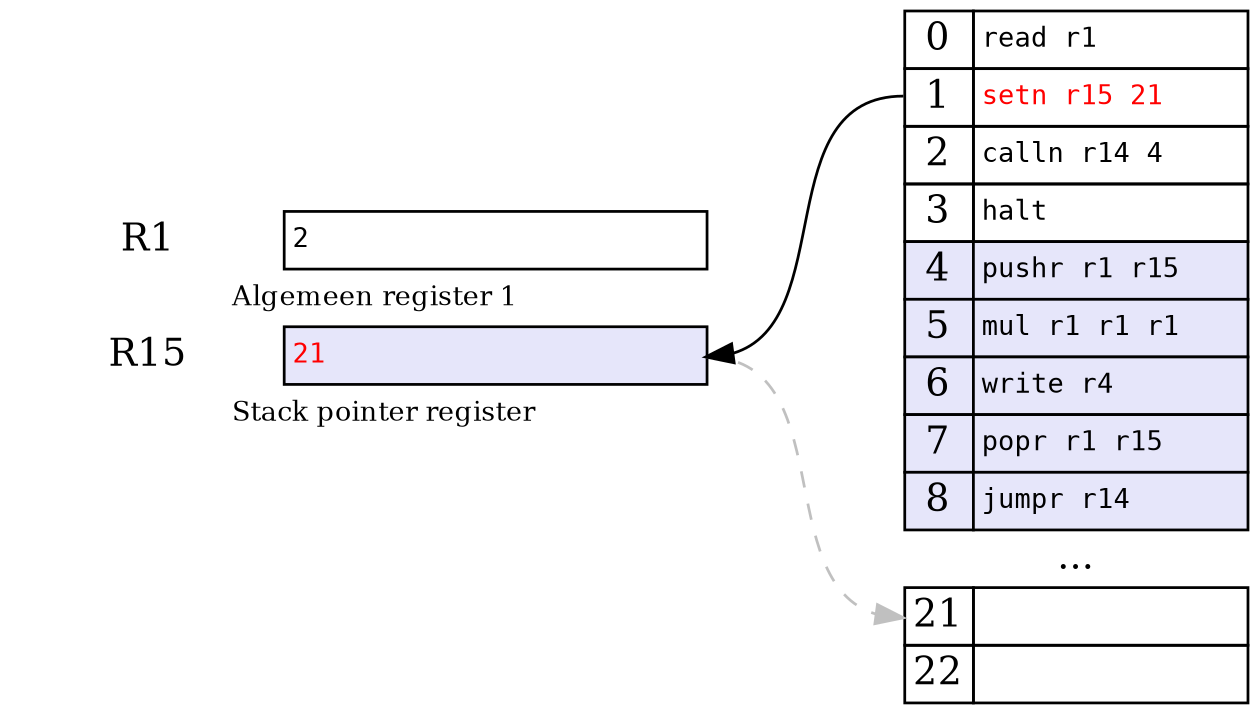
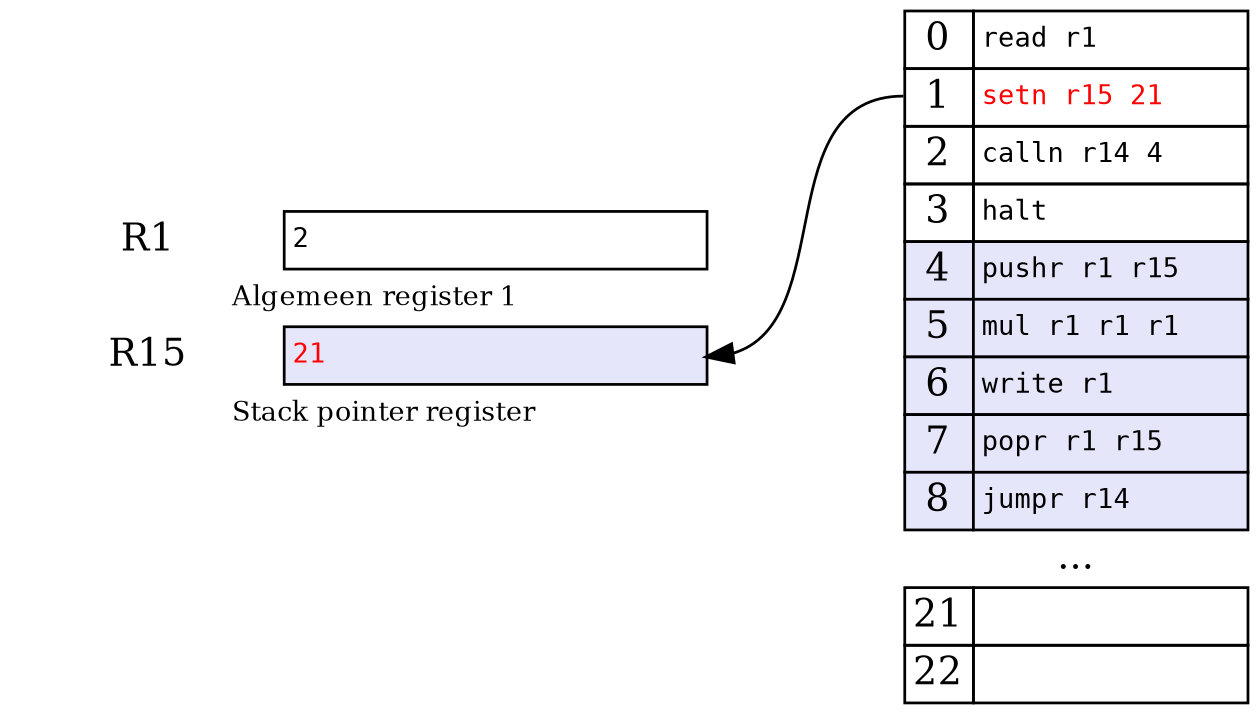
(1049, 384) -> (1049, 384)
(802, 474) -> none
